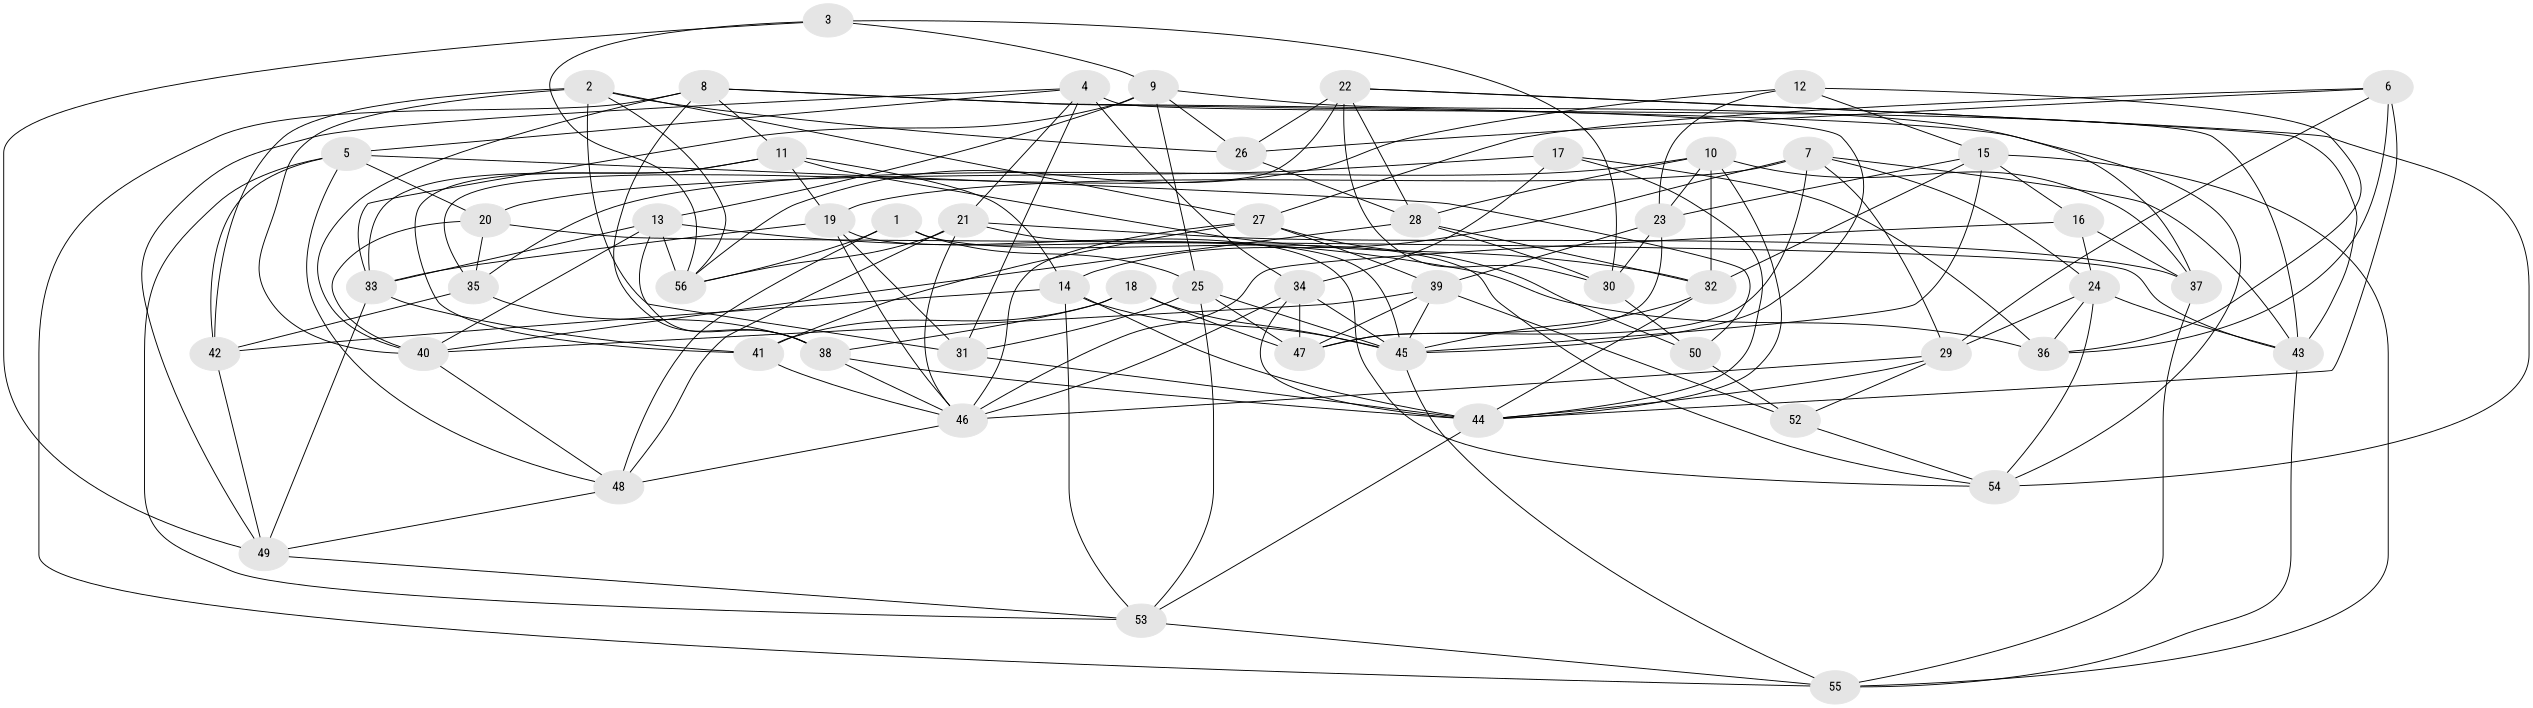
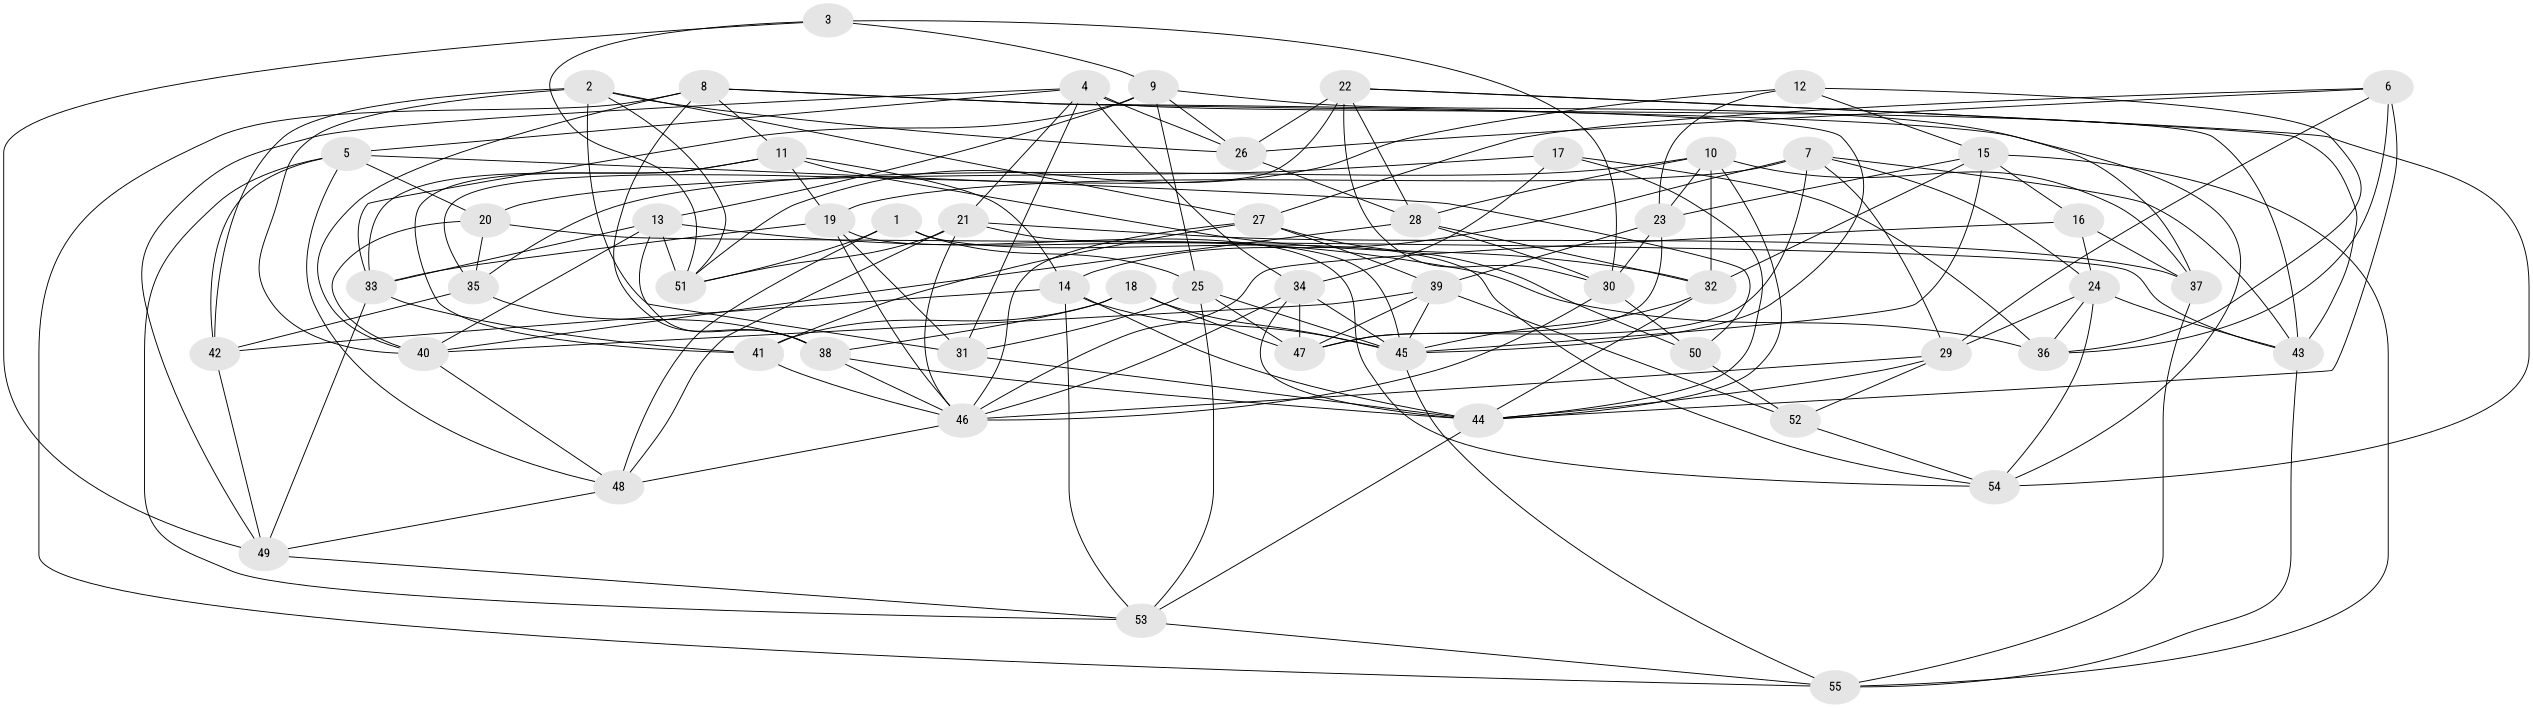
none -> (1168, 123)
(681, 287) -> (681, 287)
none -> (1360, 388)
